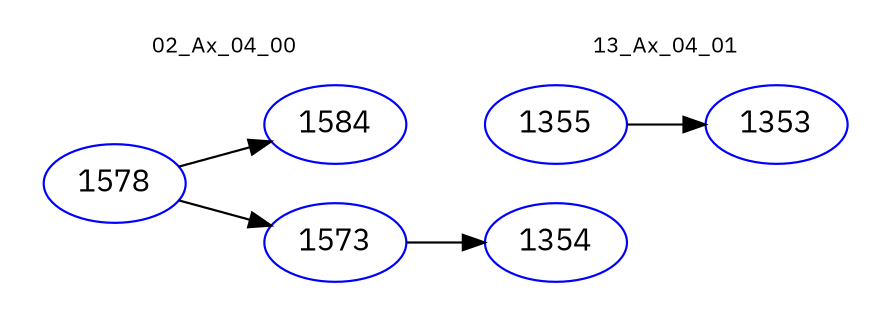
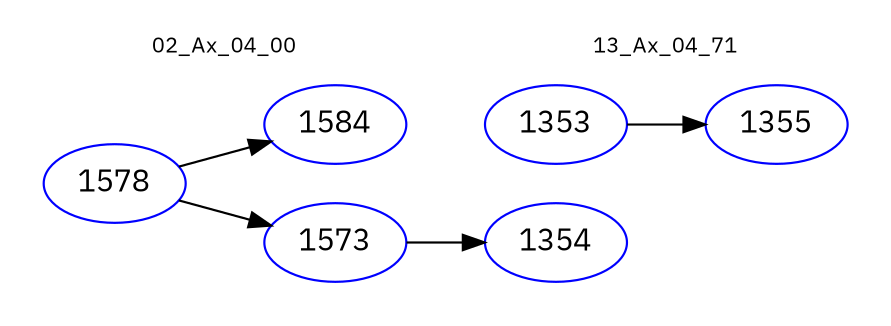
(666, 47) -> (666, 47)
(655, 125) -> (655, 125)
